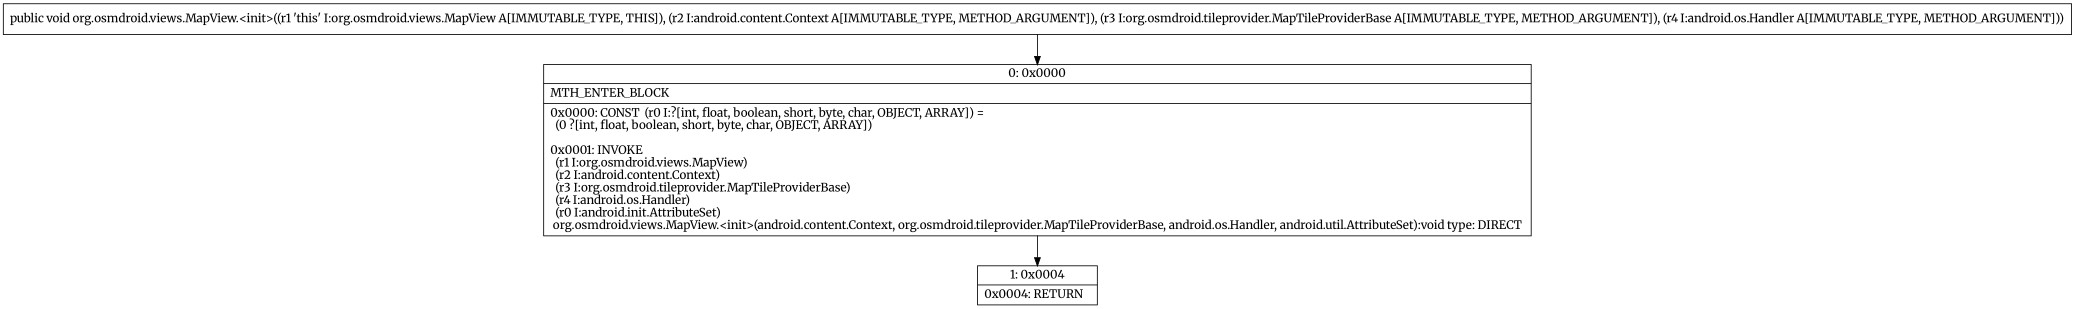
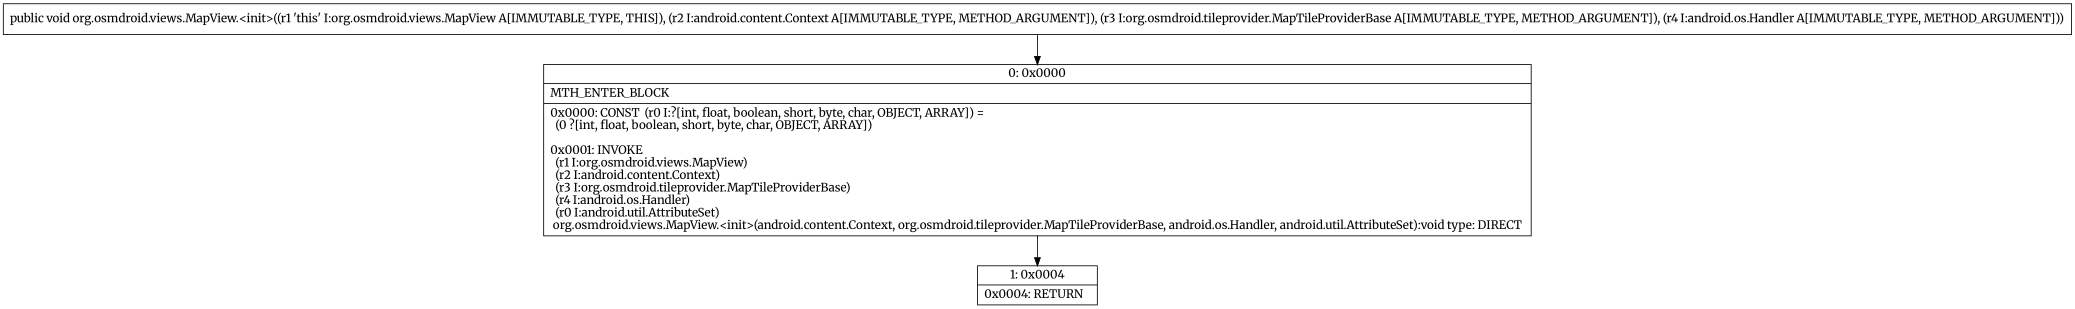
(636, 213) -> (635, 213)
